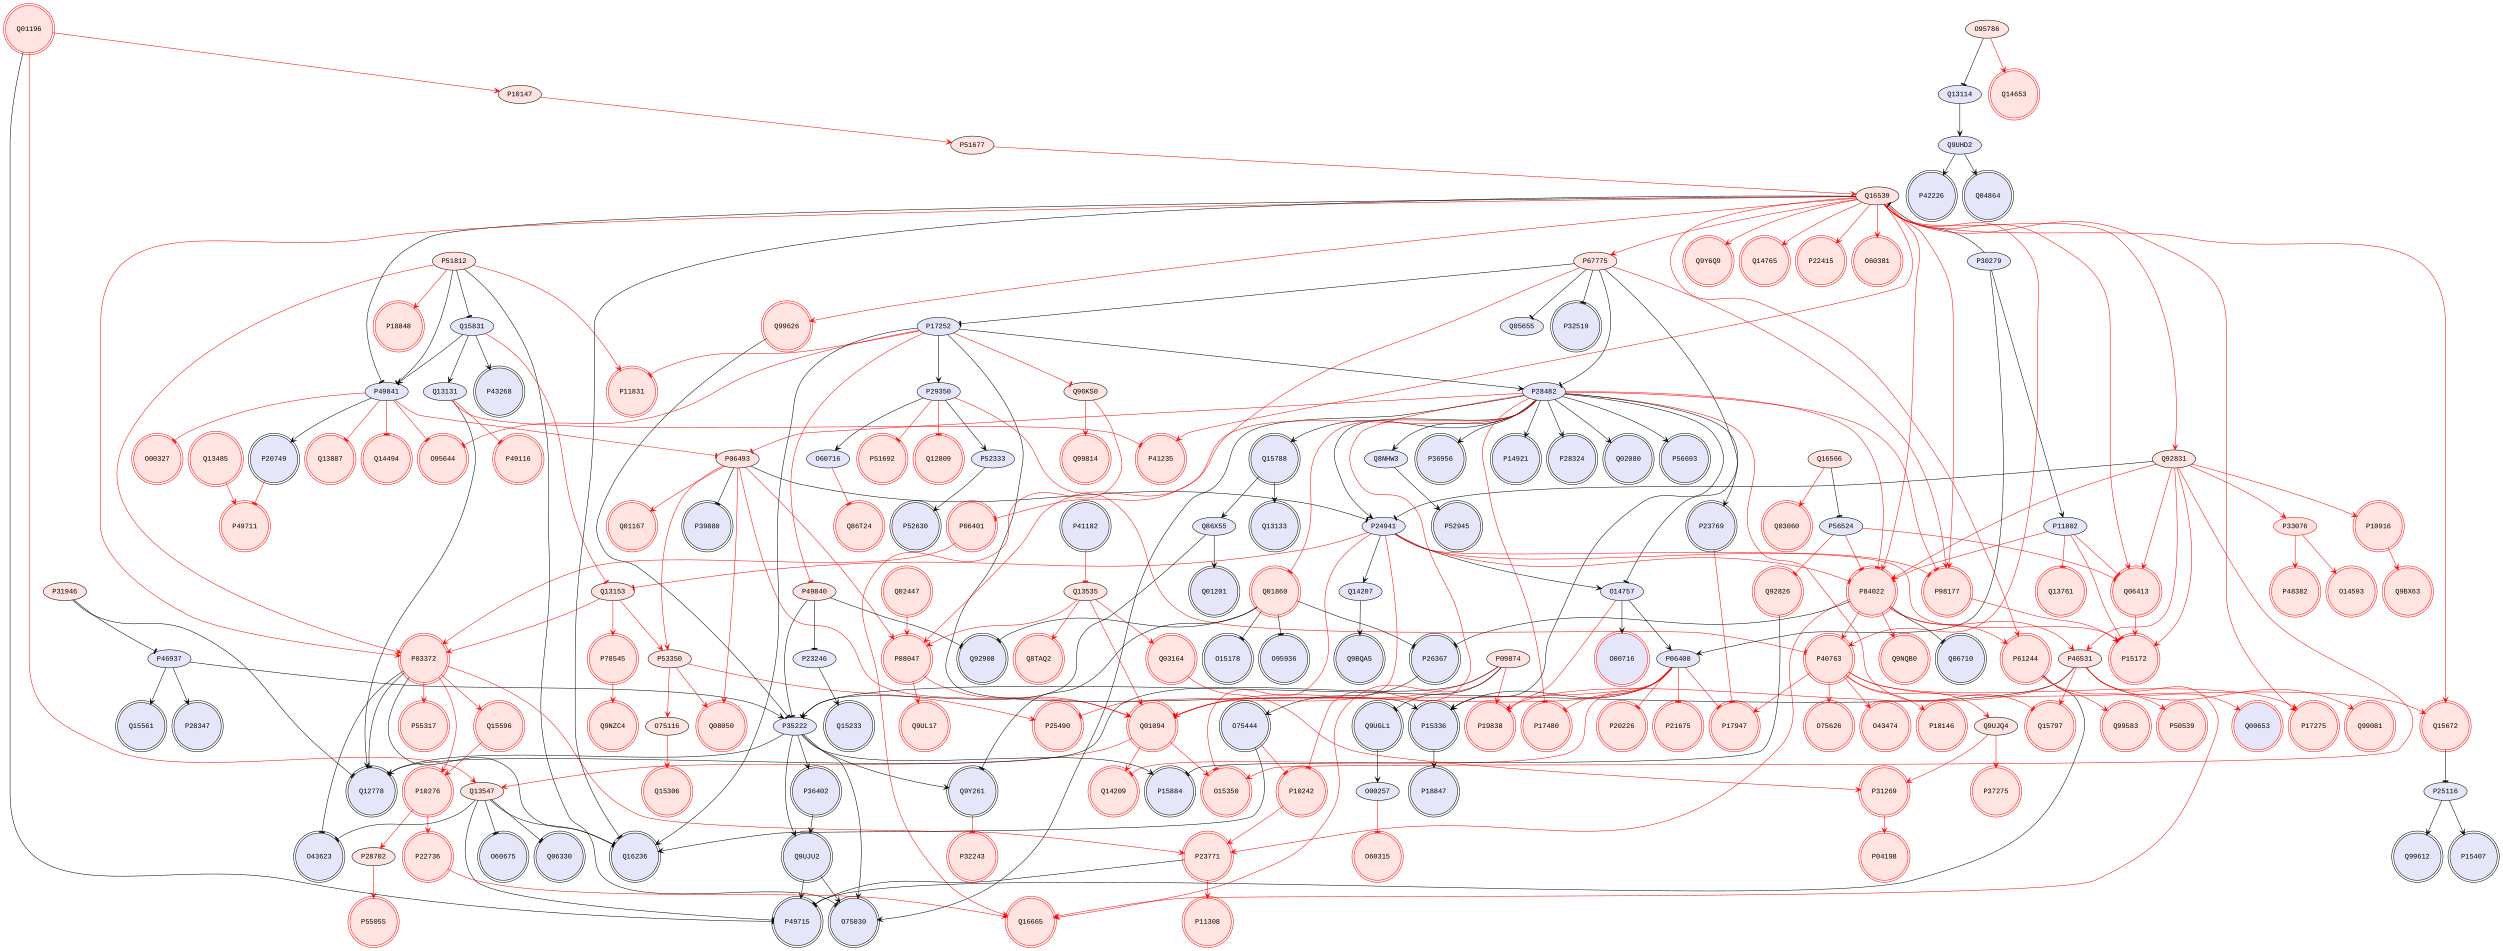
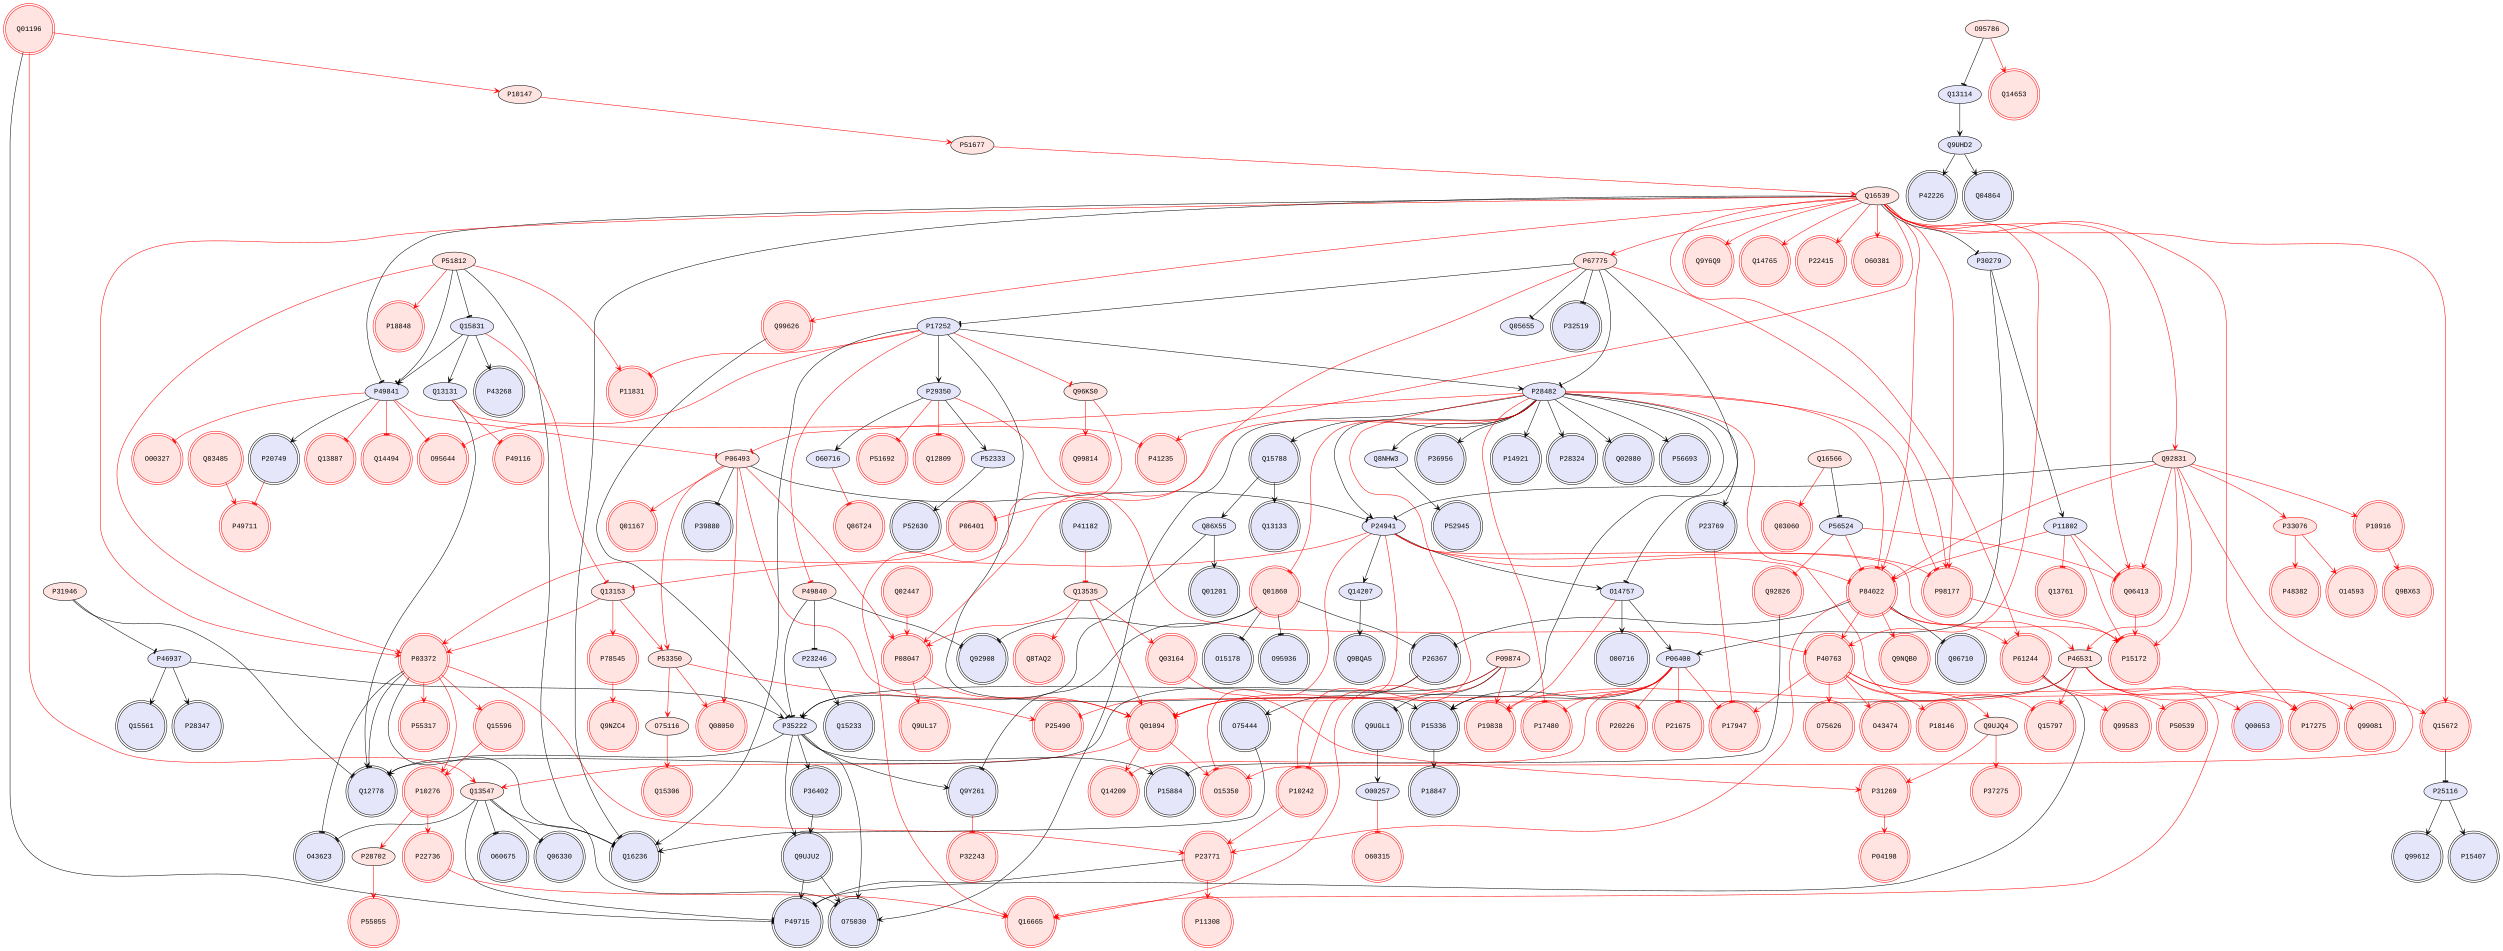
(1963, 237) -> (1951, 235)
(216, 459) -> (216, 459)
(1622, 659) -> (1622, 659)
(1272, 758) -> (1311, 706)
